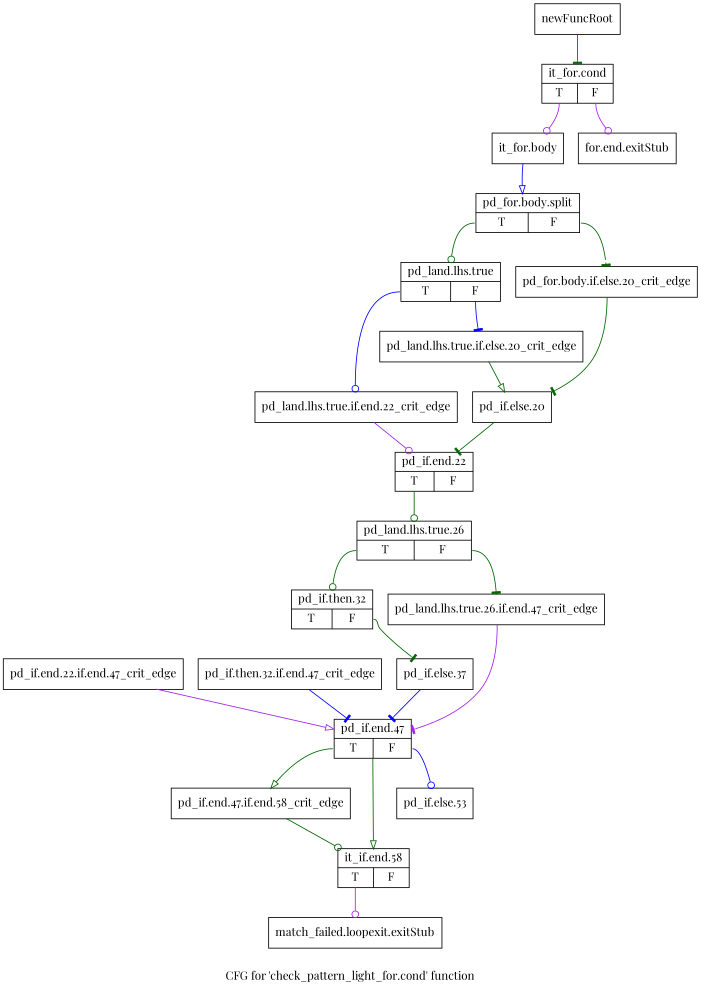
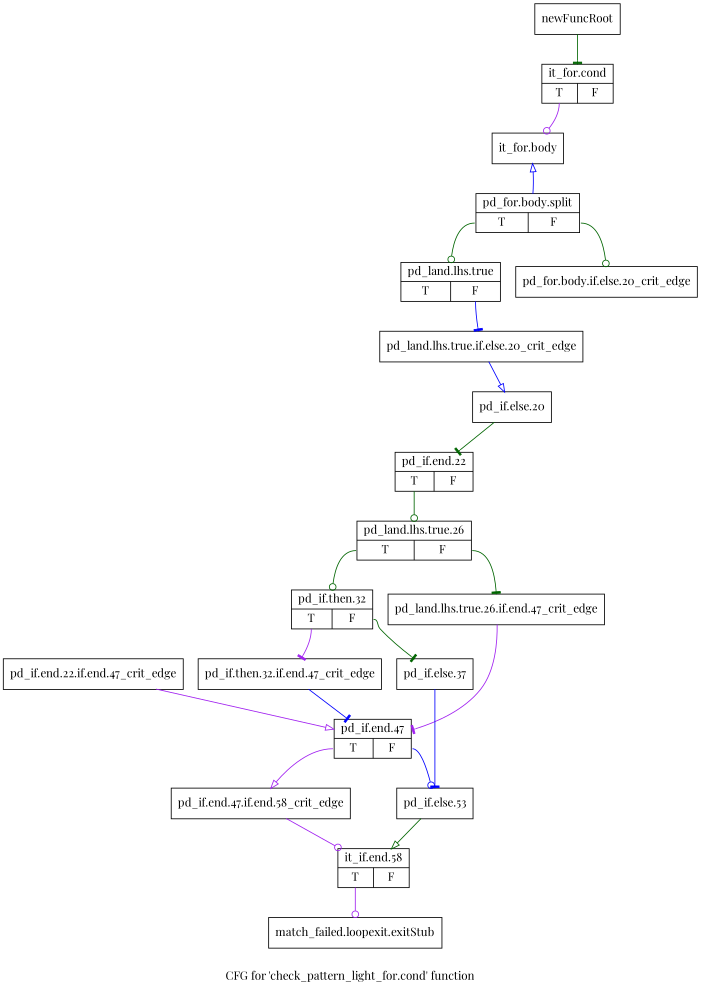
(627, 148) -> none
(522, 175) -> (533, 183)
(599, 237) -> (599, 237)
(596, 352) -> none
(495, 373) -> (495, 373)
(356, 407) -> none
none -> (309, 643)
(407, 703) -> (435, 737)
(301, 759) -> (301, 759)
(373, 799) -> (409, 831)
(311, 832) -> (311, 832)
